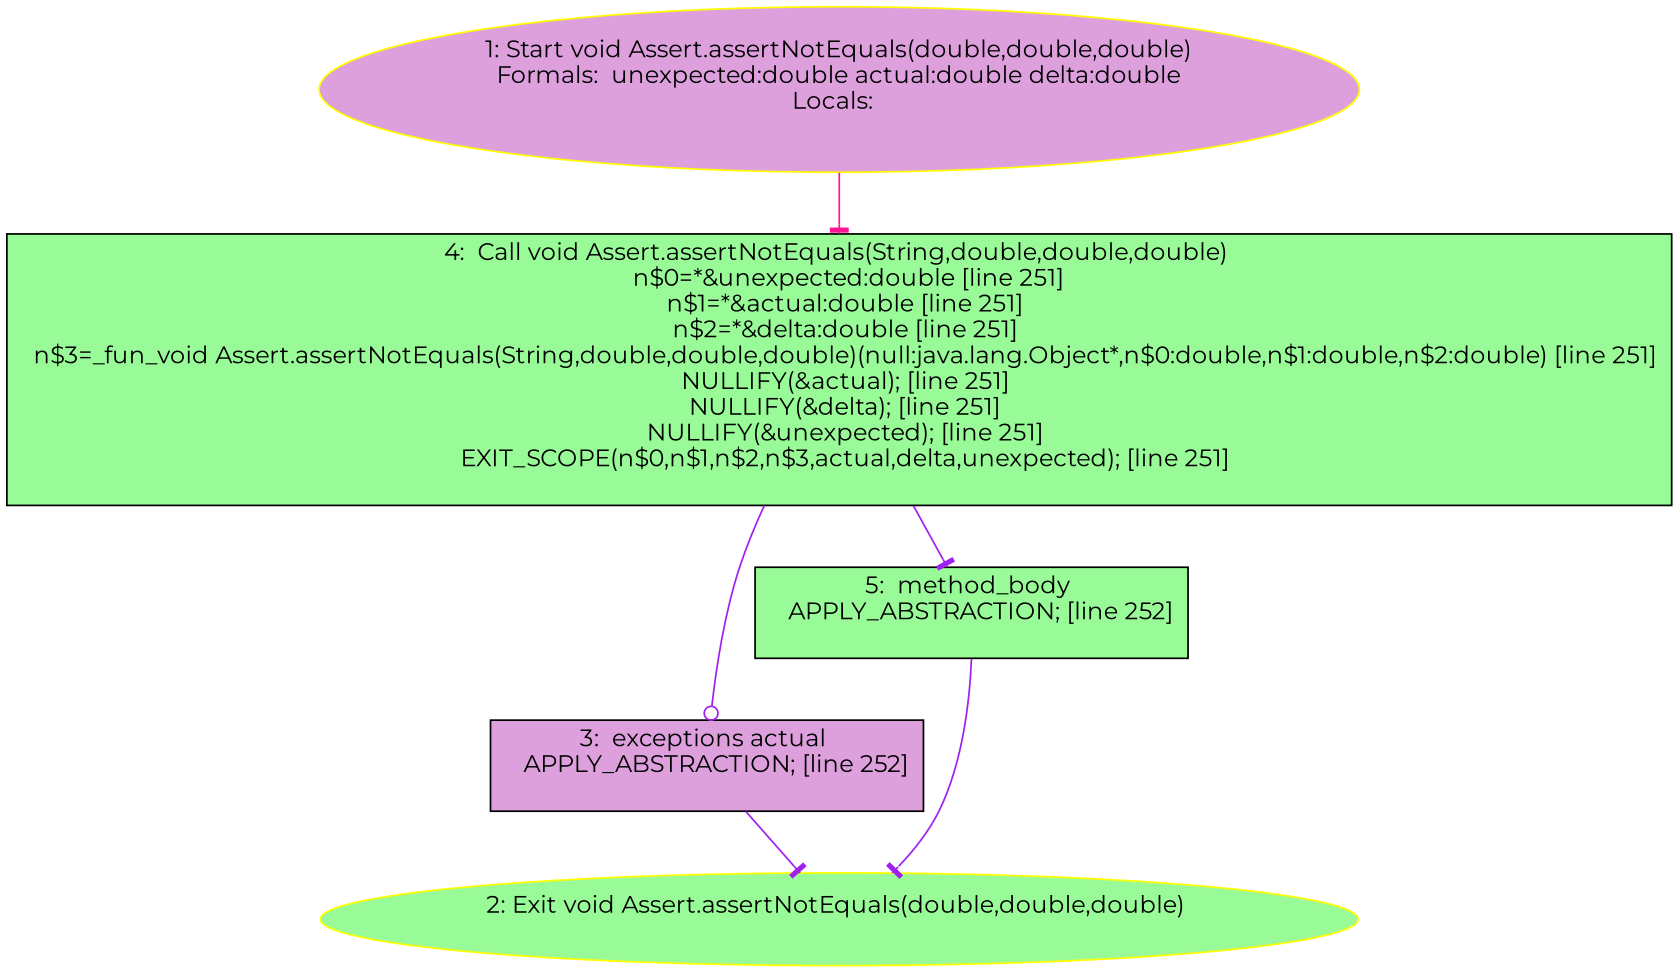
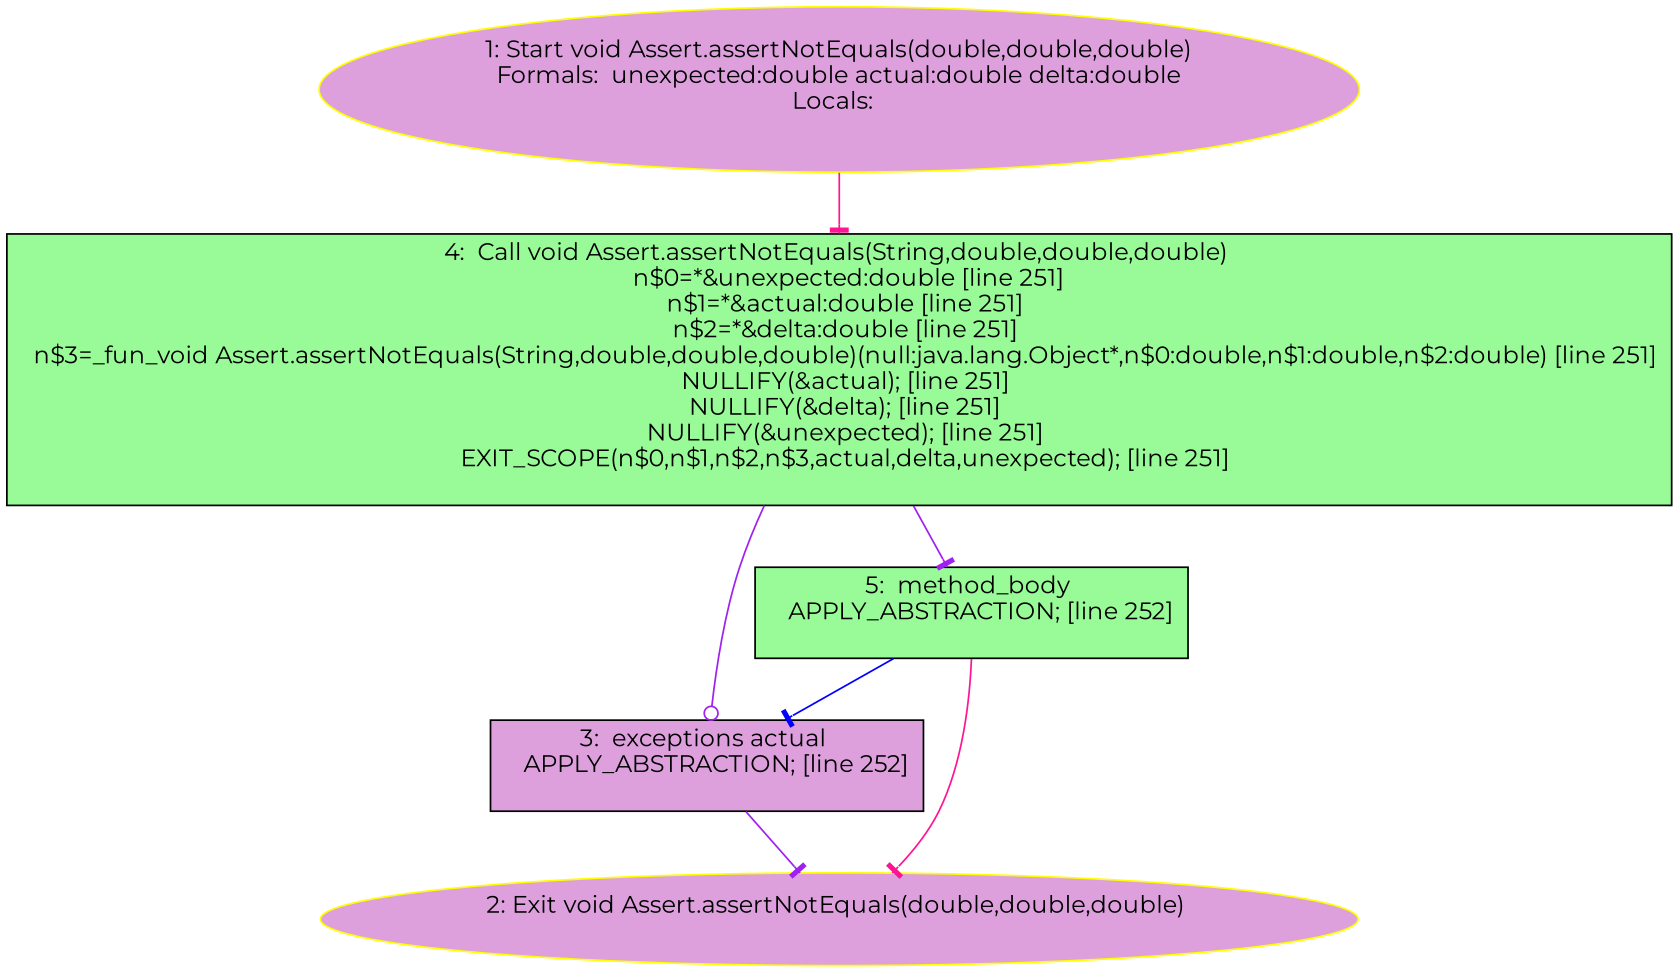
none -> (843, 687)
(955, 770) -> (955, 770)
(839, 919) -> (839, 919)
